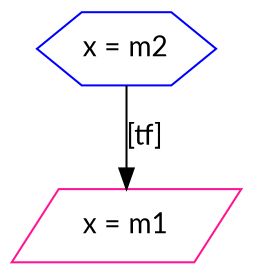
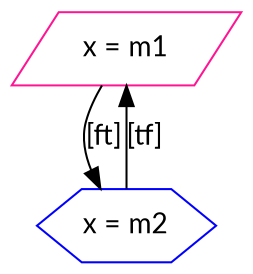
none -> (85, 127)
